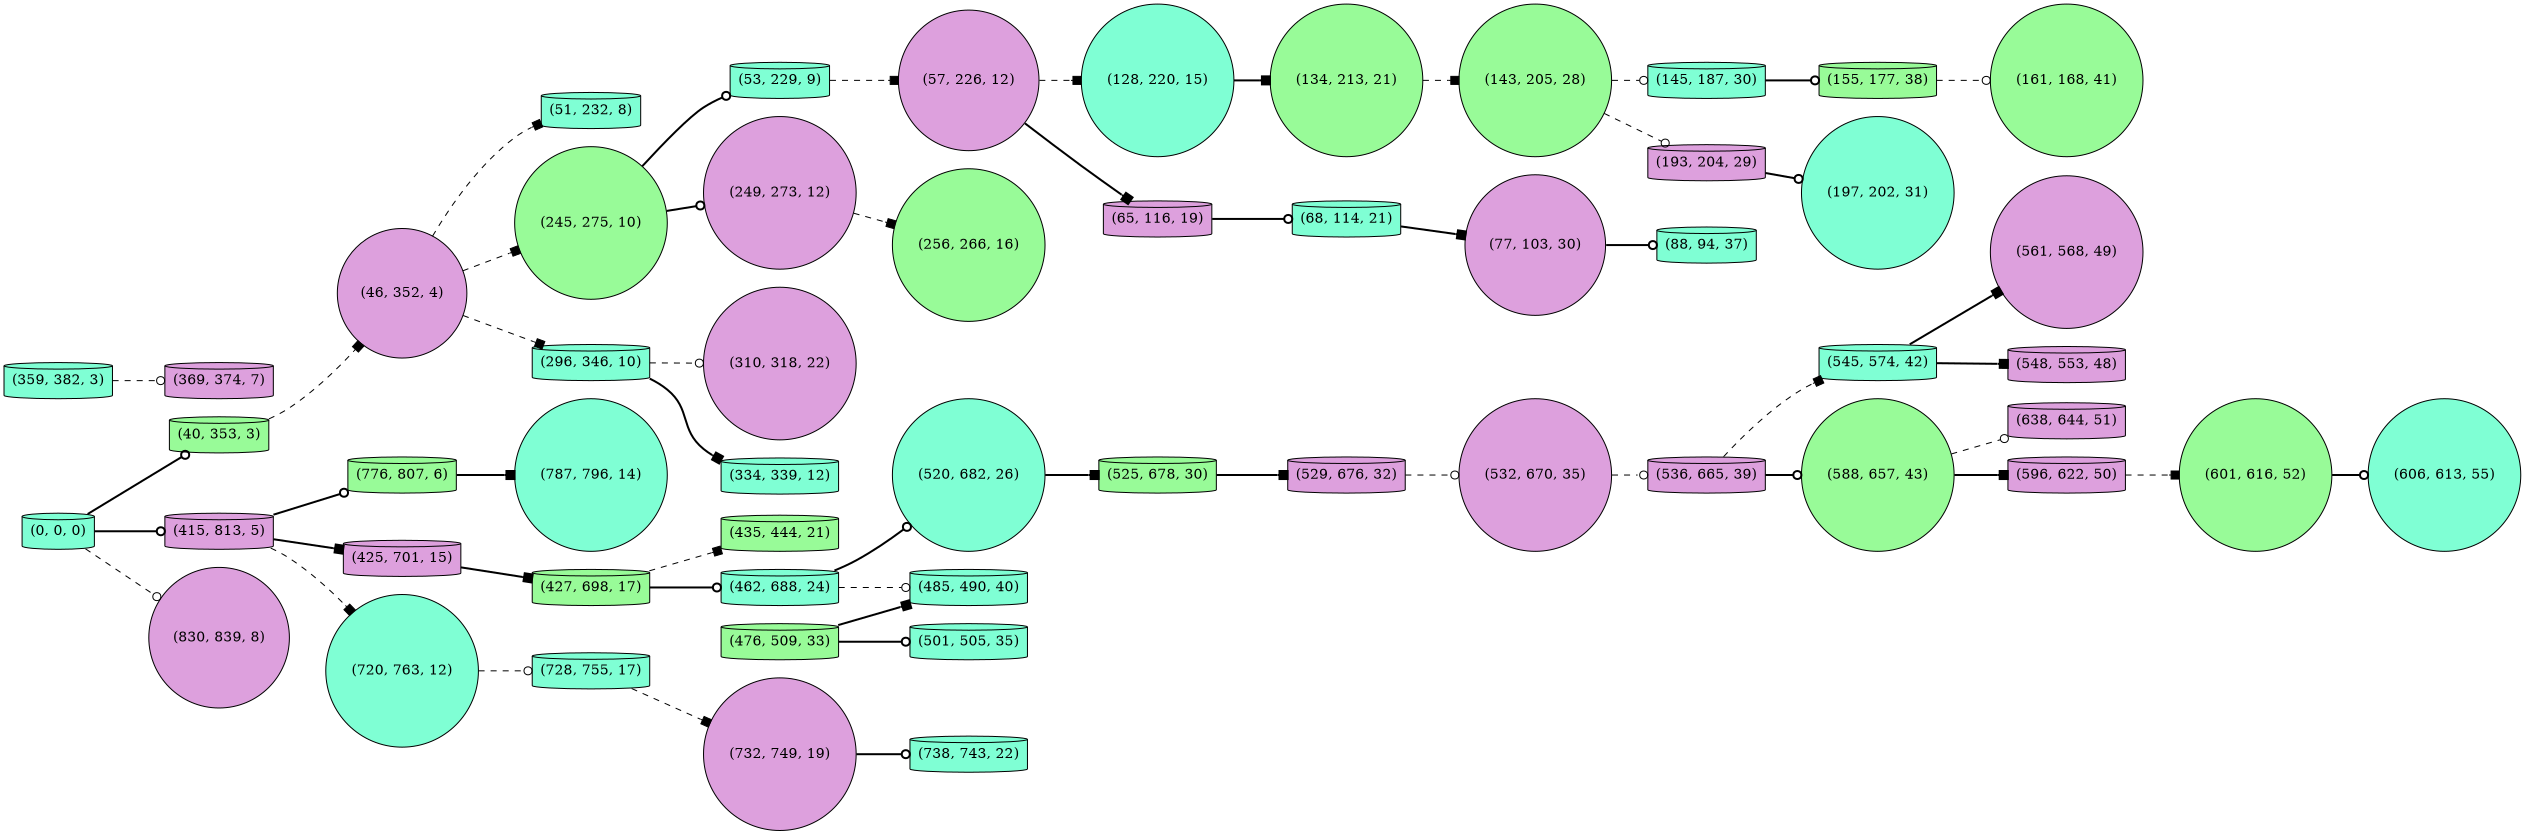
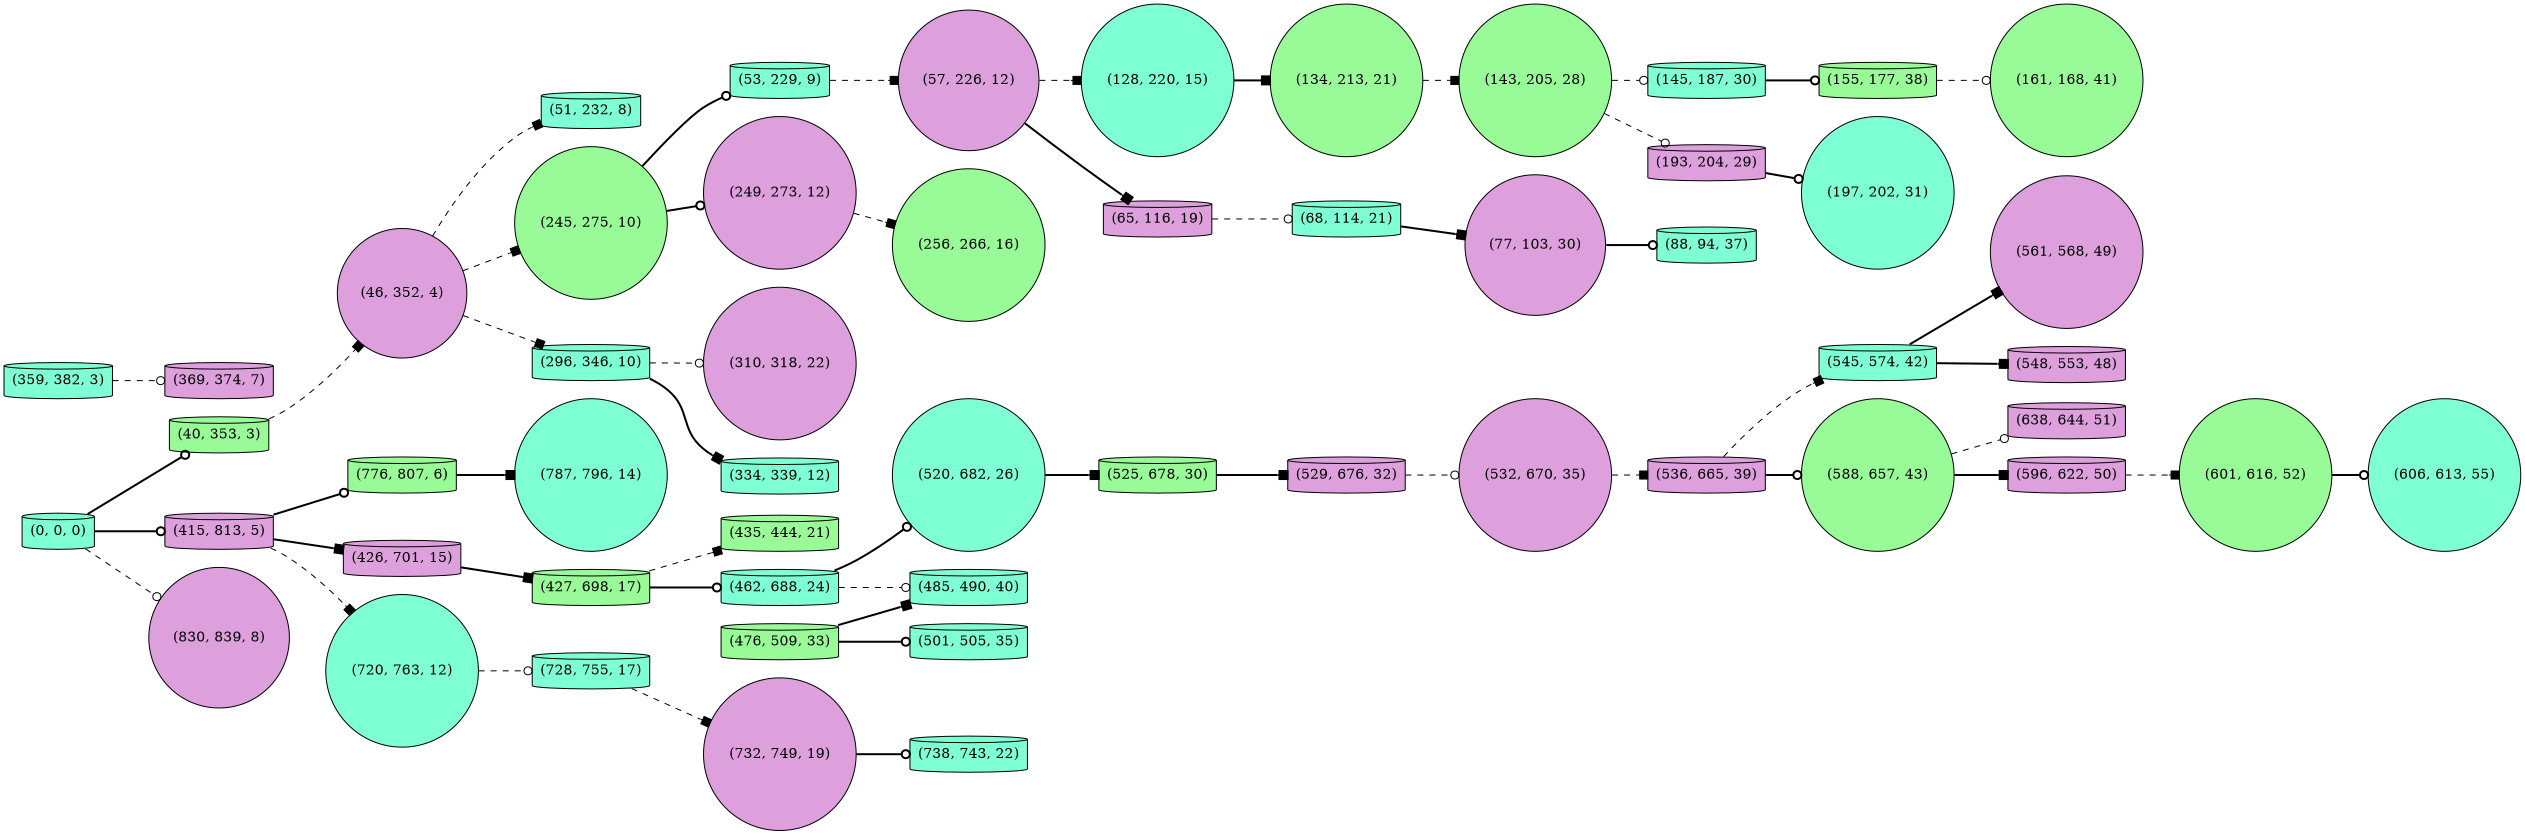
(1248, 219) -> (1248, 219)
(1625, 475) -> (1625, 475)
(402, 558) -> (402, 558)
